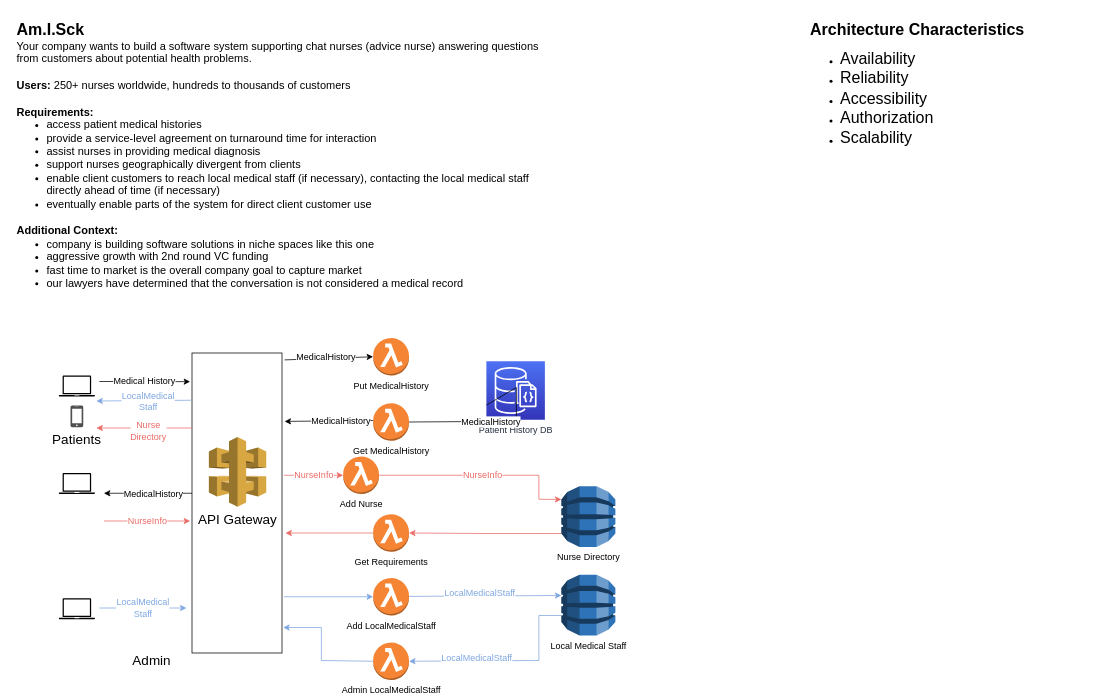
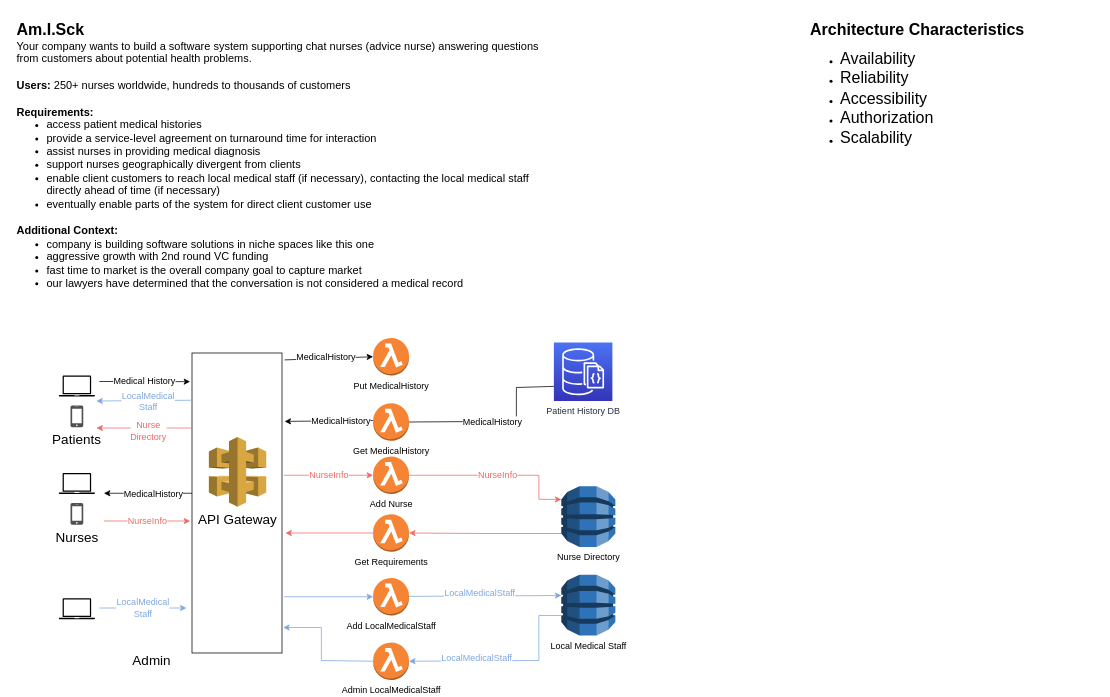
(516, 390) -> (583, 372)
(361, 475) -> (391, 475)
none -> (77, 514)
